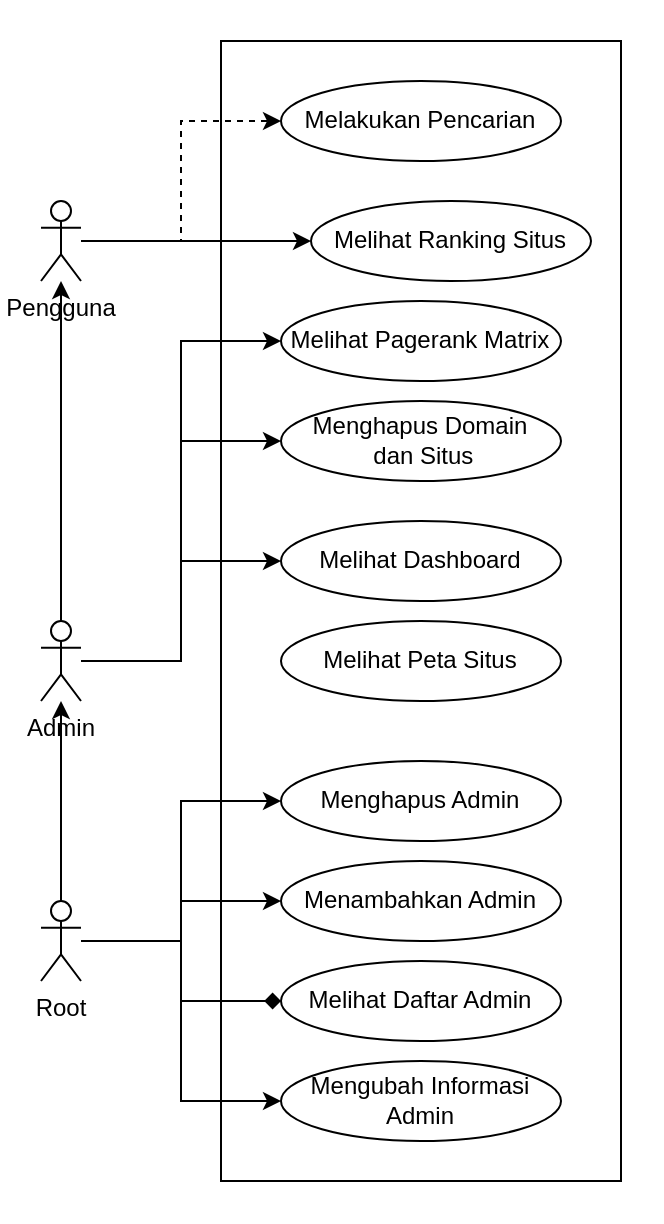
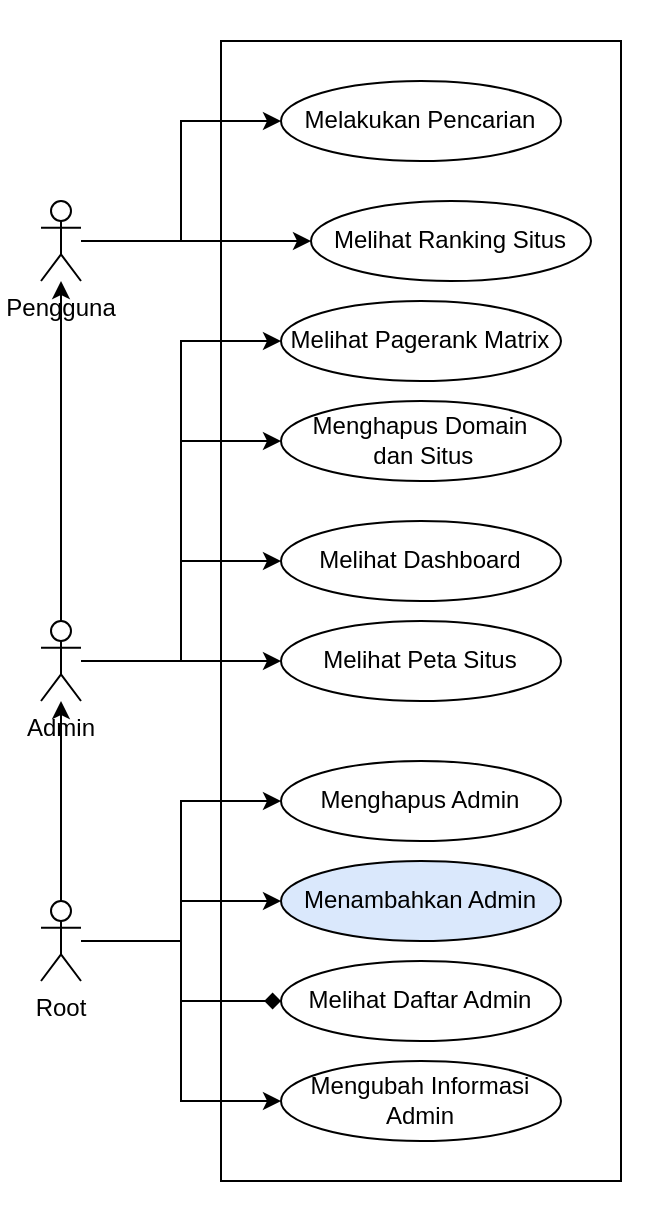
(181, 139) -> (181, 139)
none -> (226, 661)
(421, 901) -> (421, 901)
